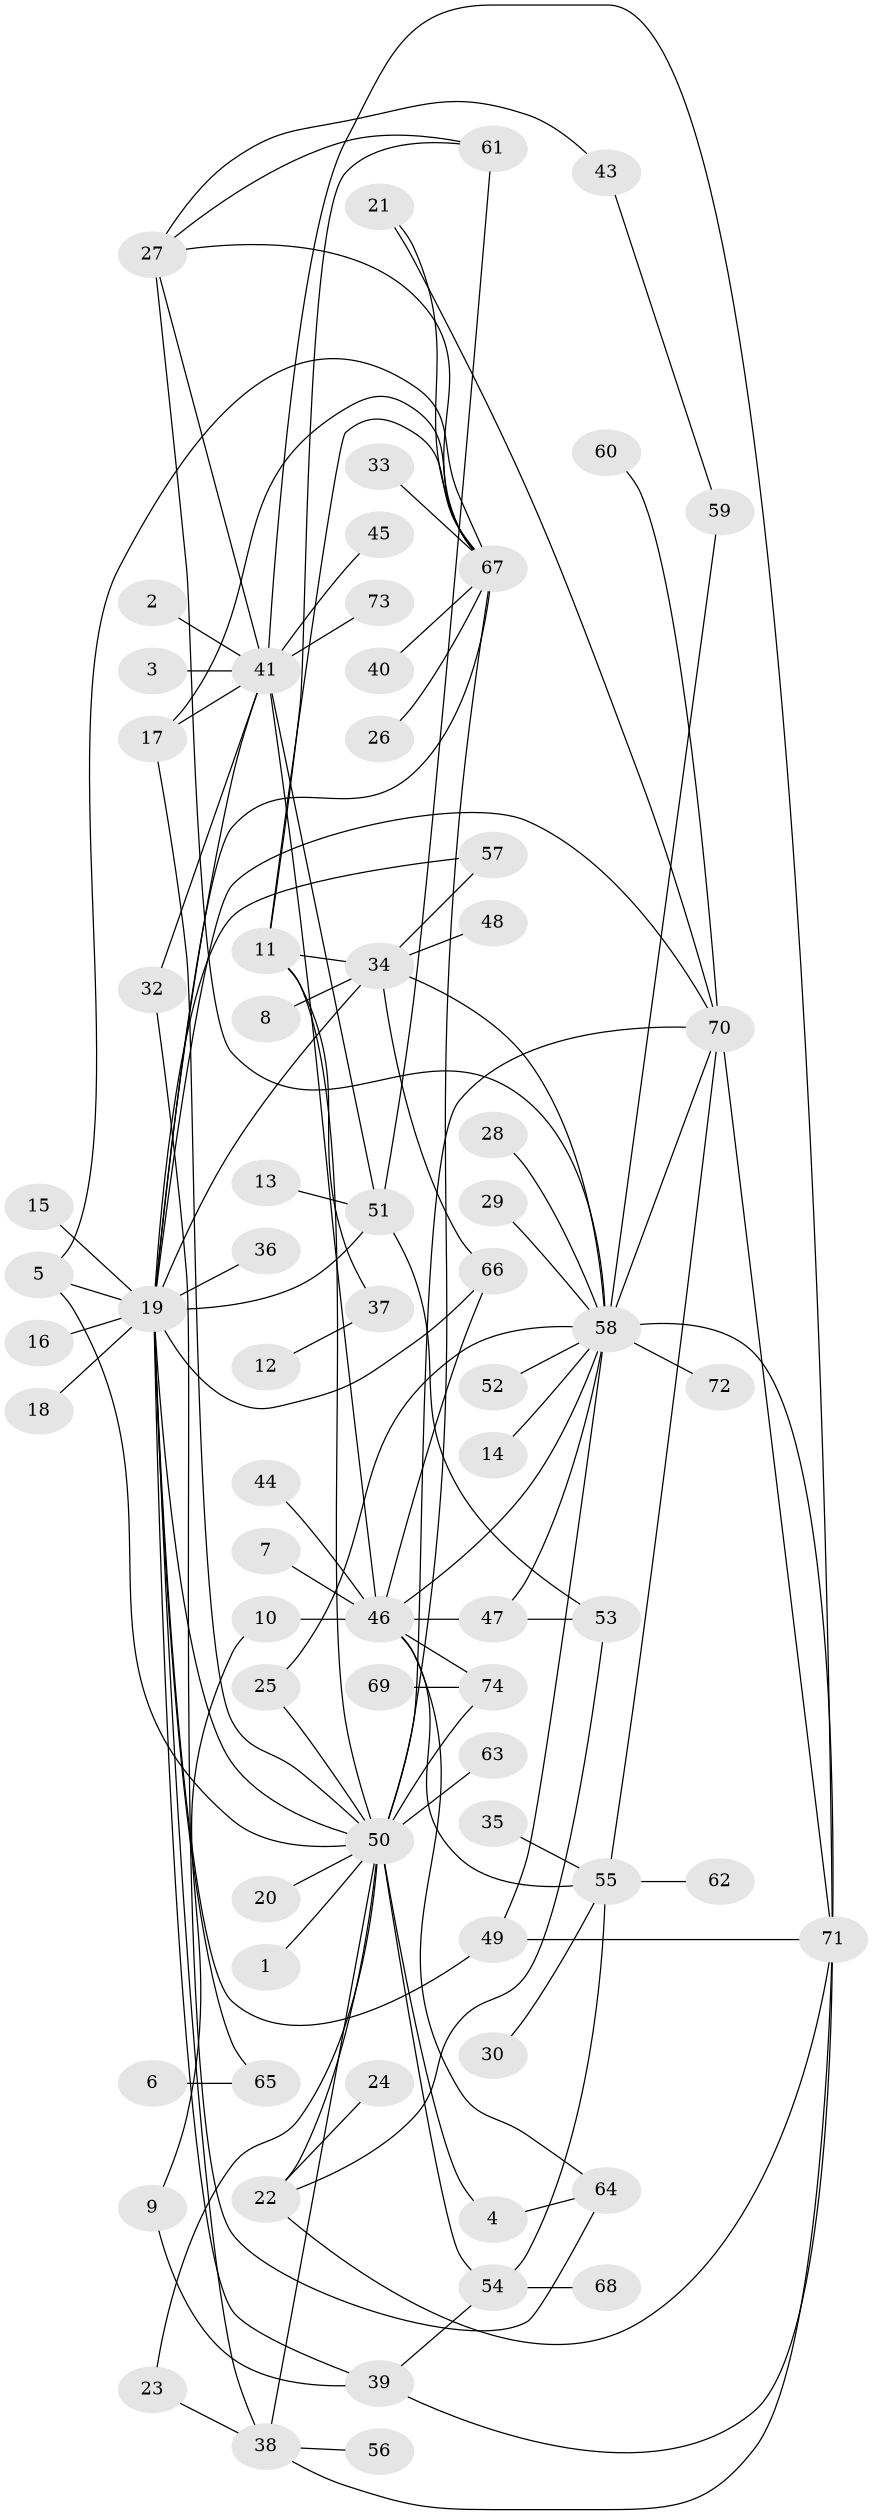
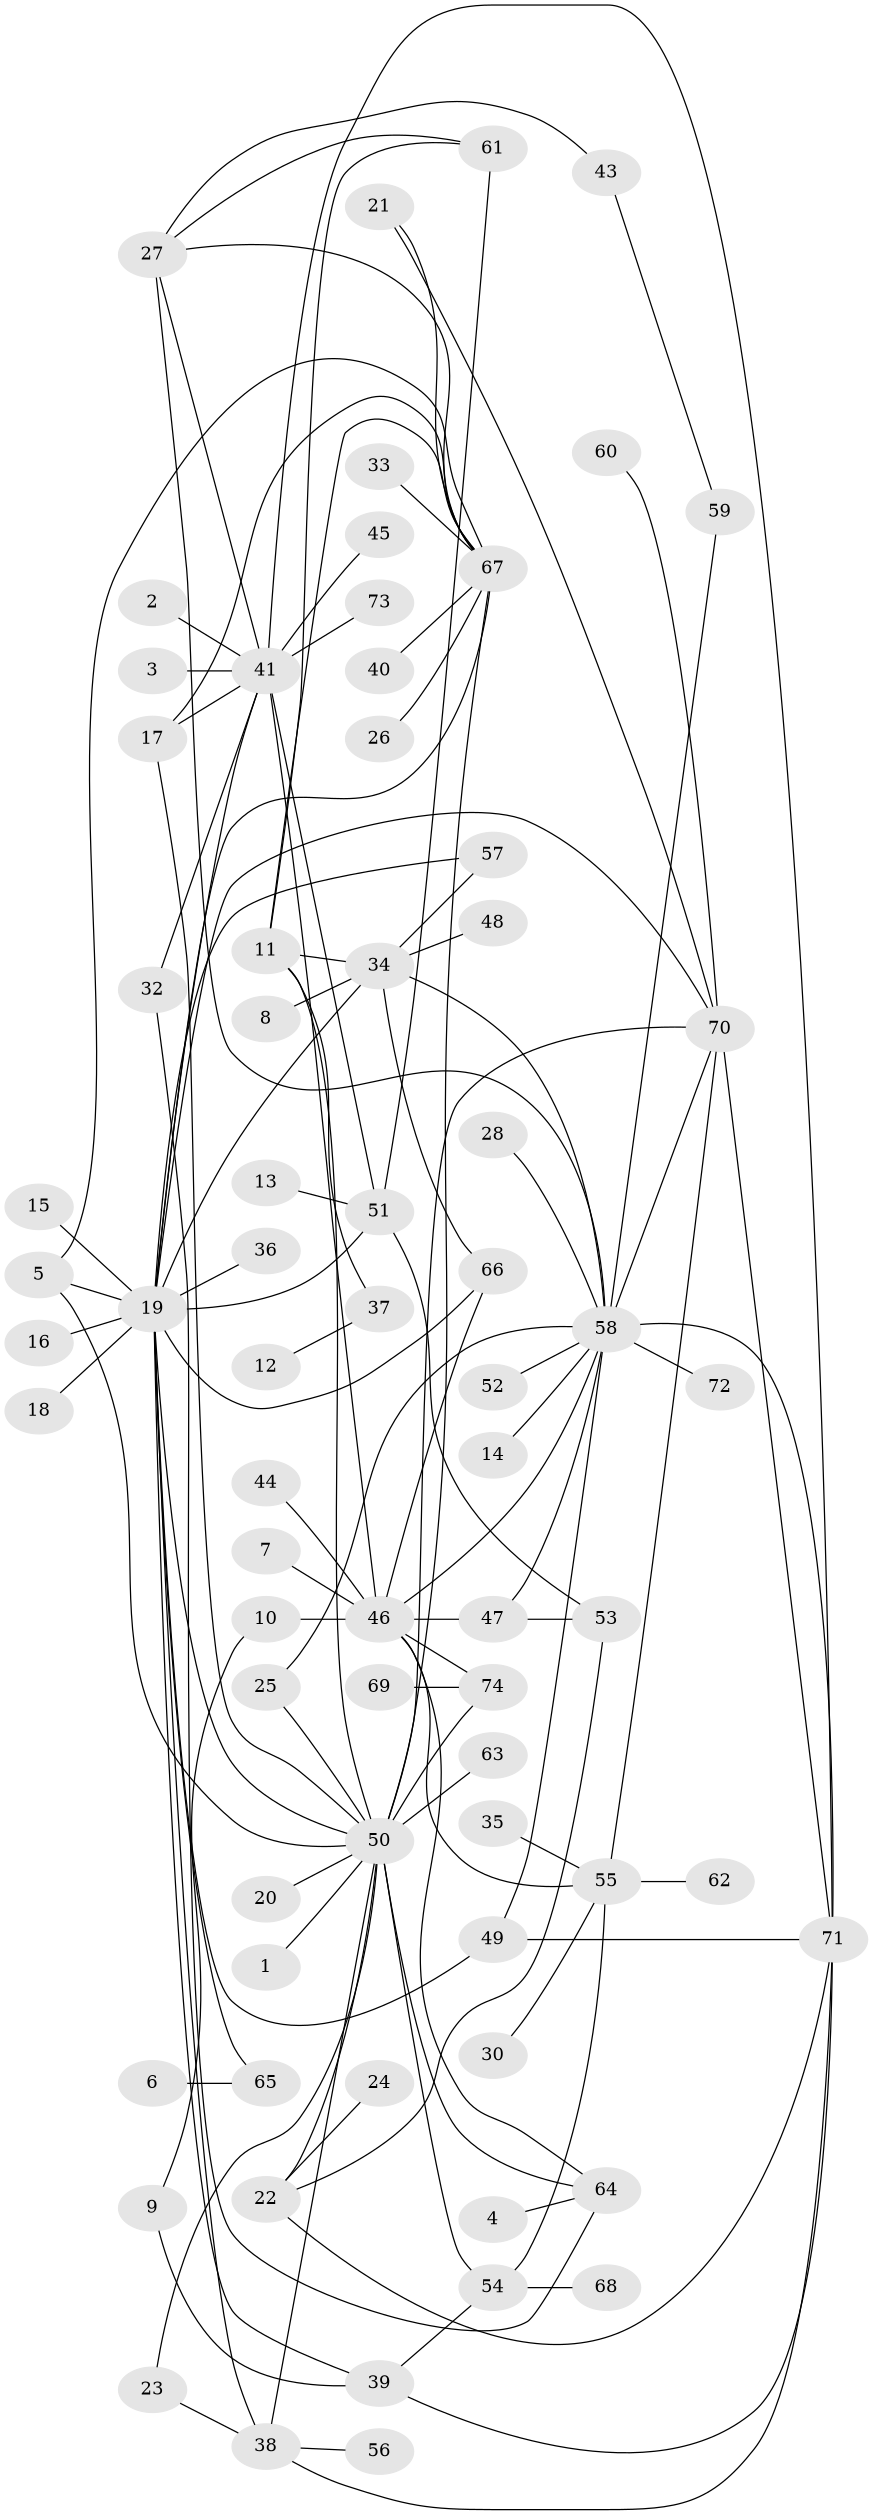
(493, 1203) -> none
(434, 2104) -> (428, 2063)
